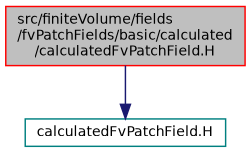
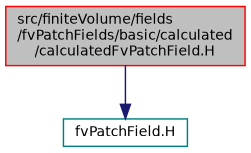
(125, 133) -> (125, 133)
